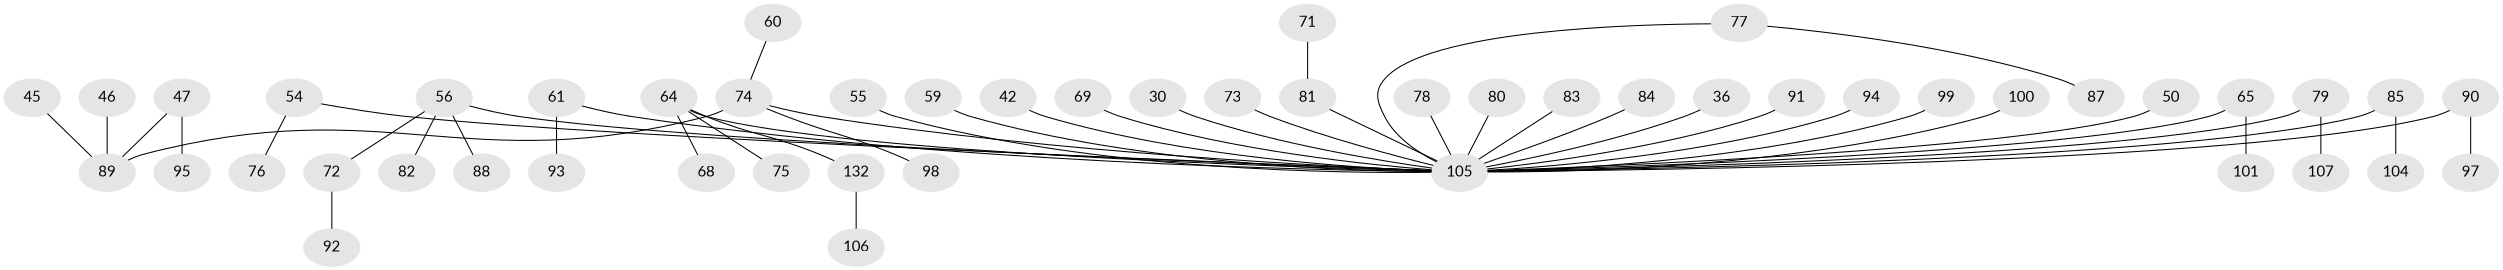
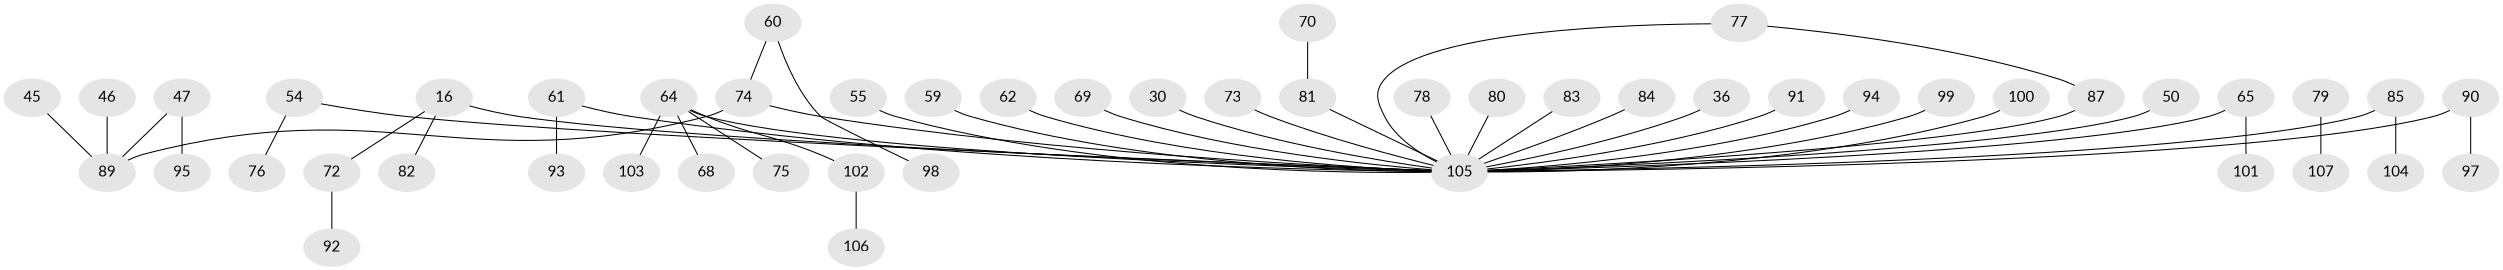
(1308, 23) -> (1308, 23)
(444, 98) -> (444, 98)
(1008, 98) -> (1008, 98)
(820, 128) -> (838, 126)
(1895, 157) -> (1930, 138)
(482, 173) -> none
none -> (631, 173)
(856, 173) -> (856, 173)
